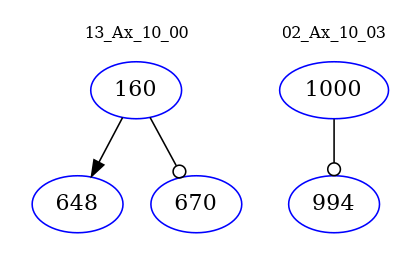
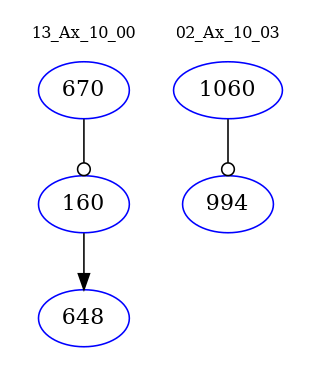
(334, 90) -> (228, 90)
(163, 142) -> (84, 141)
